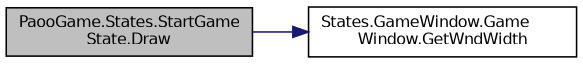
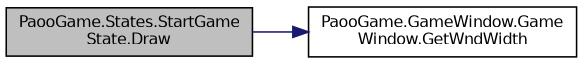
(443, 32) -> (443, 32)
